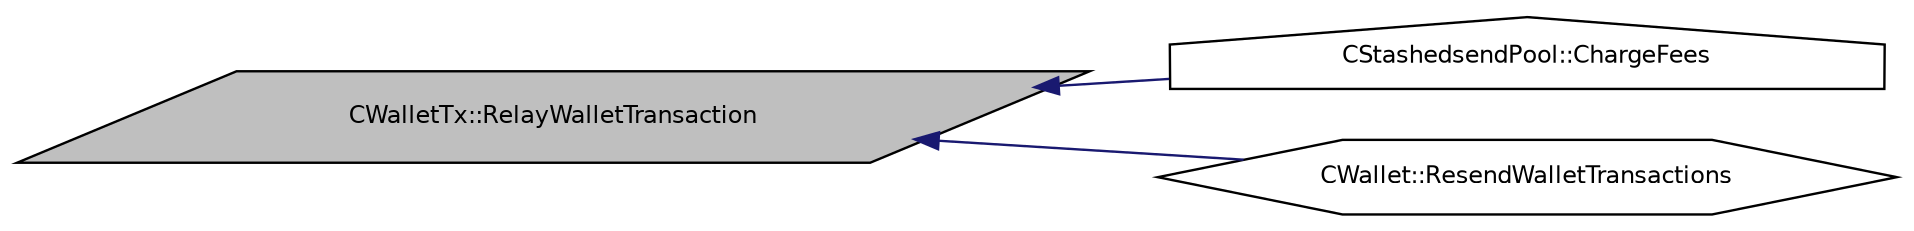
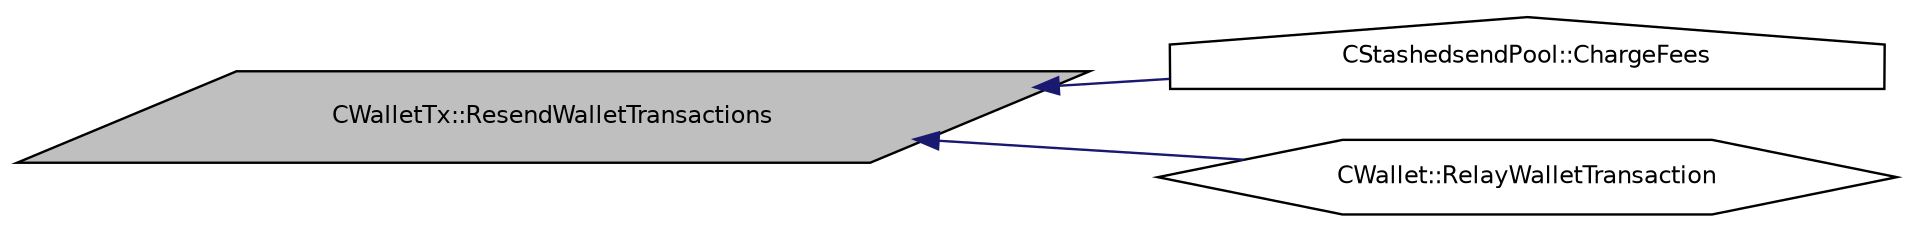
(553, 117) -> (553, 117)
(1527, 177) -> (1527, 177)
